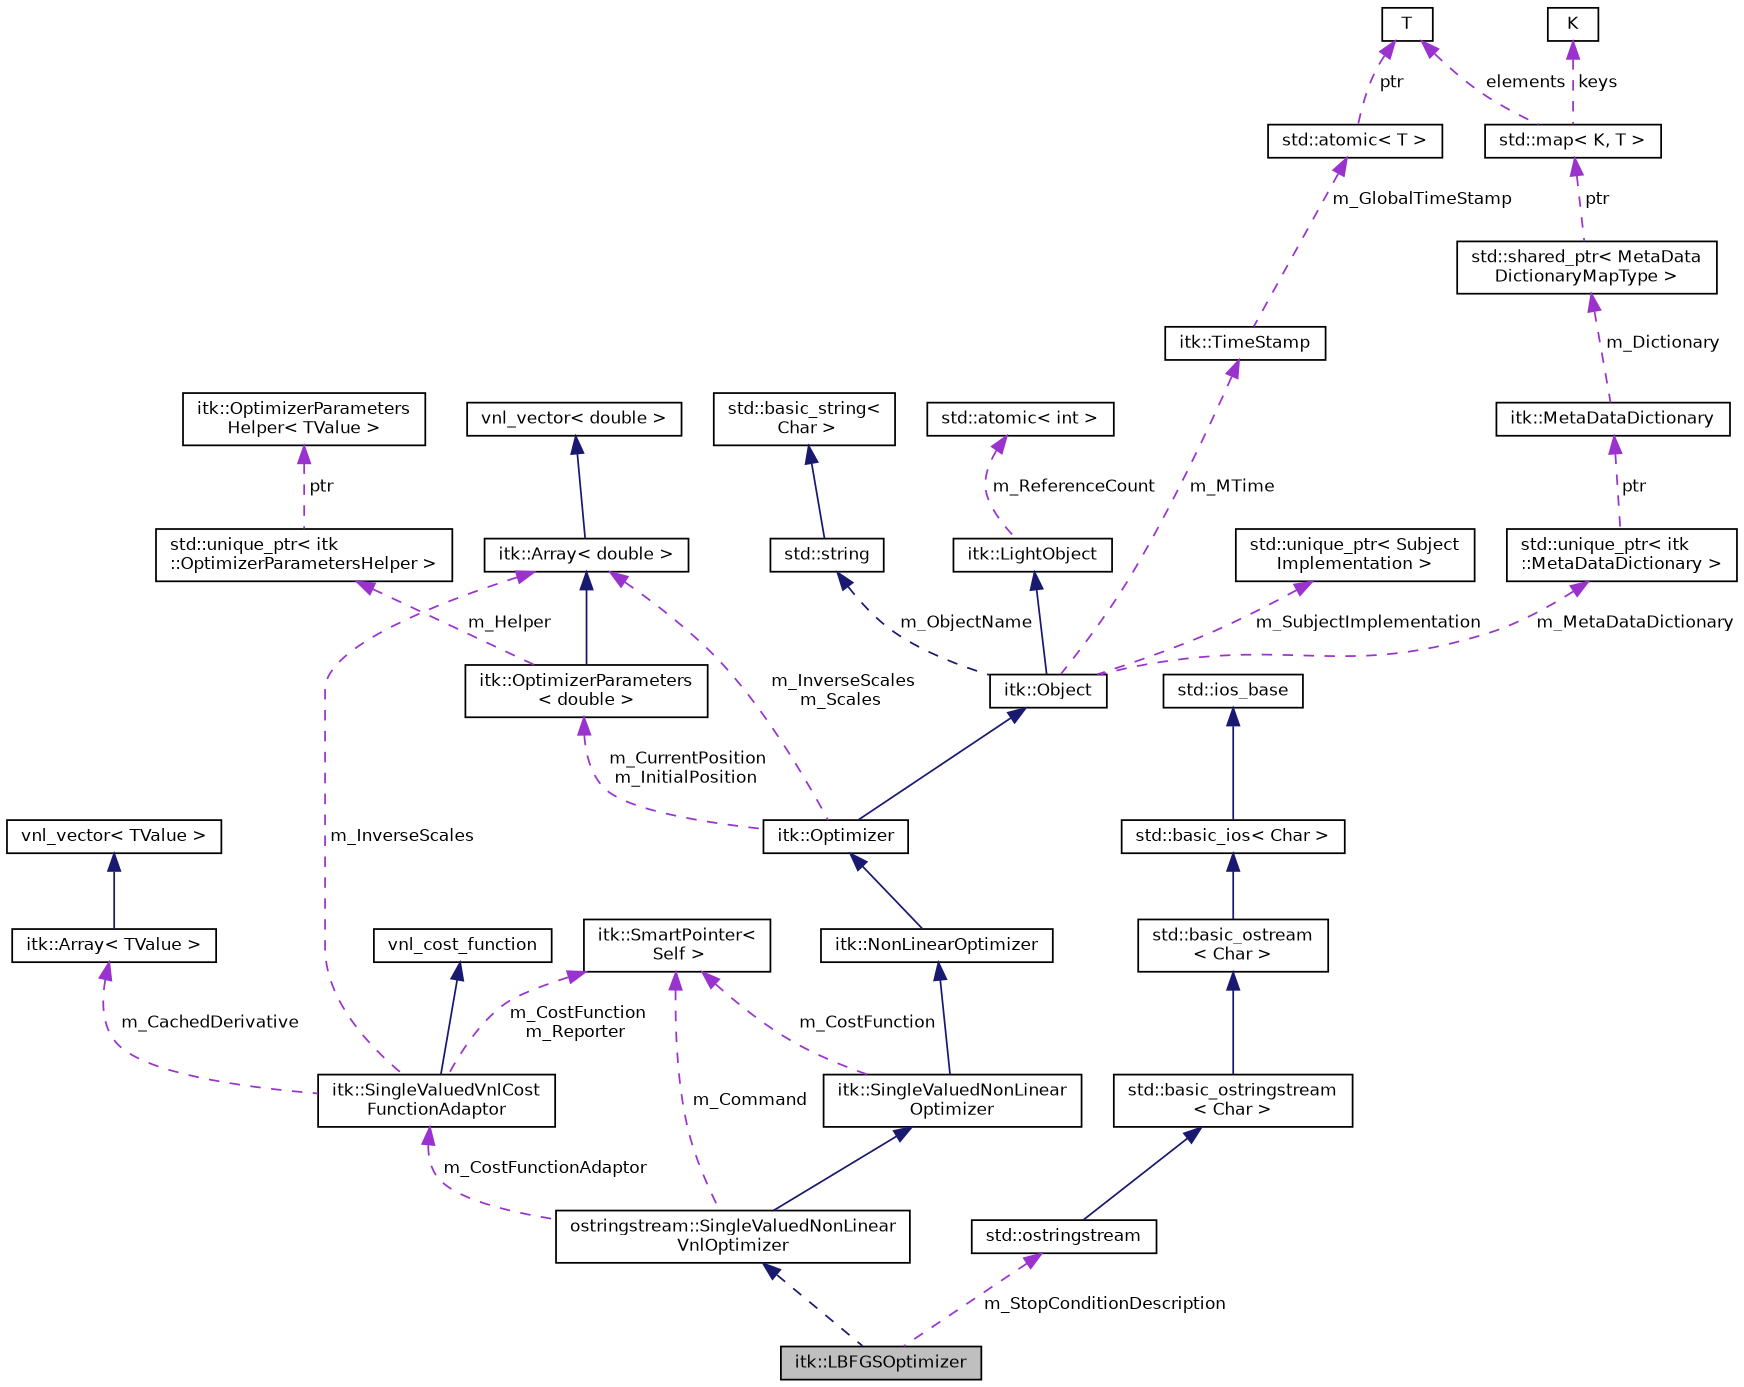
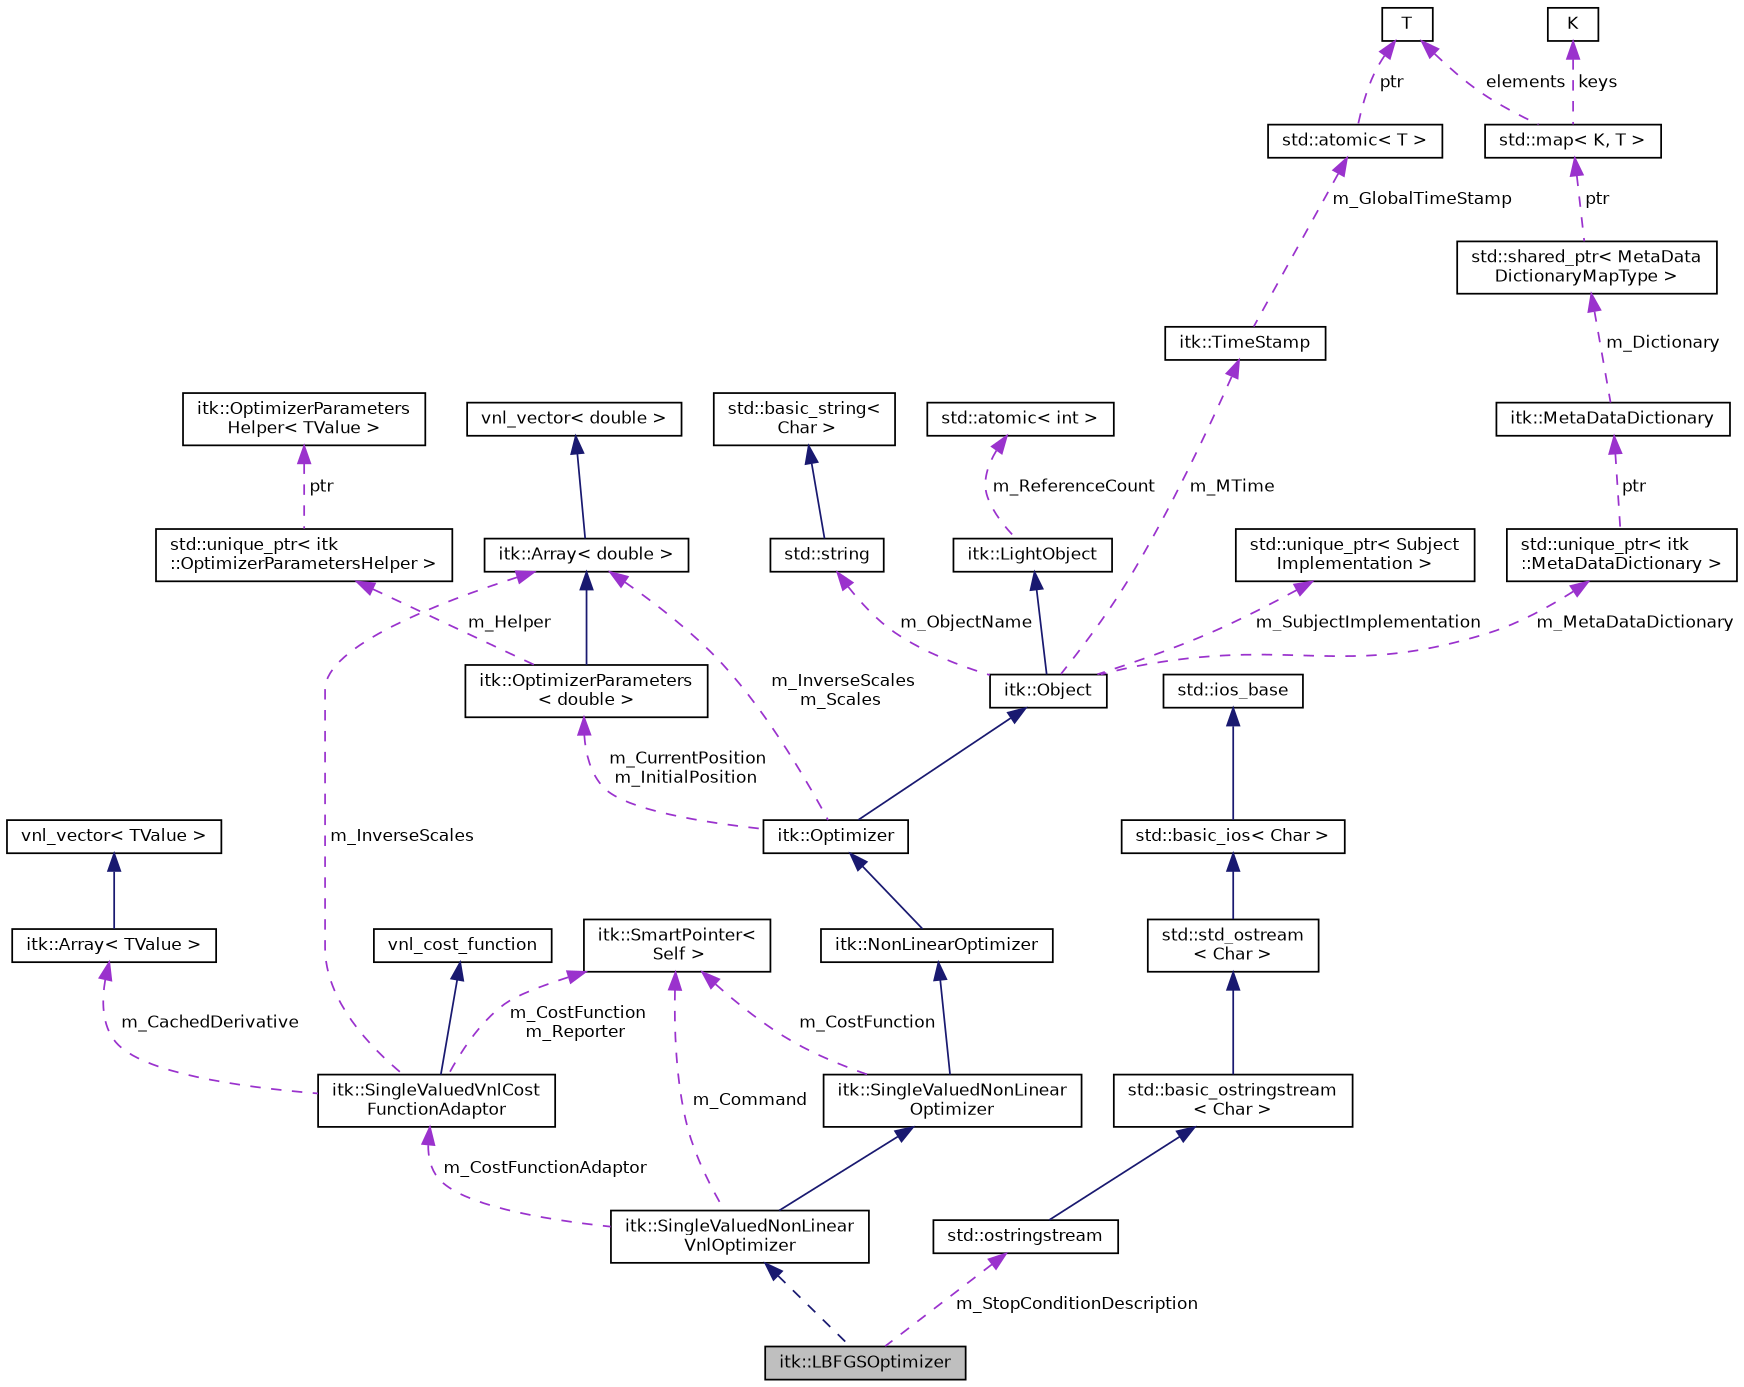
(911, 643) -> (911, 643)
(1233, 946) -> (1233, 946)
(733, 1237) -> (740, 1237)
